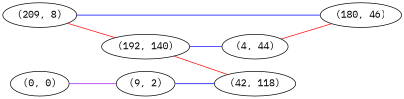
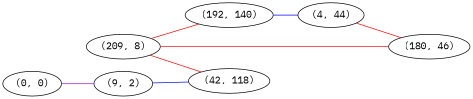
(198, 15) -> (274, 47)
(201, 65) -> (176, 64)
